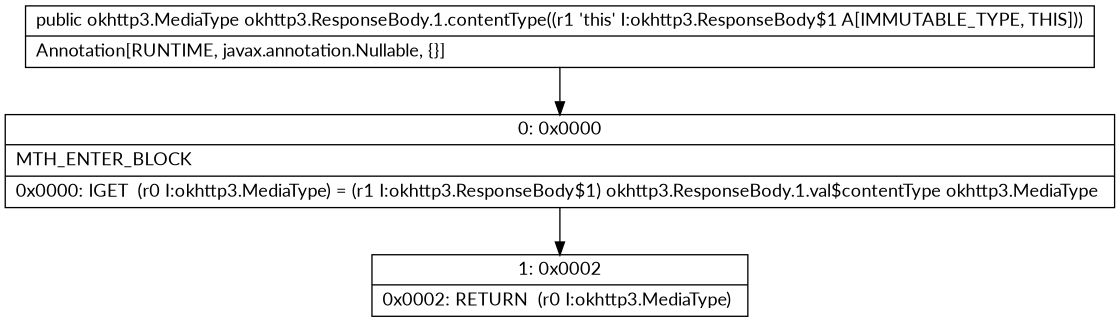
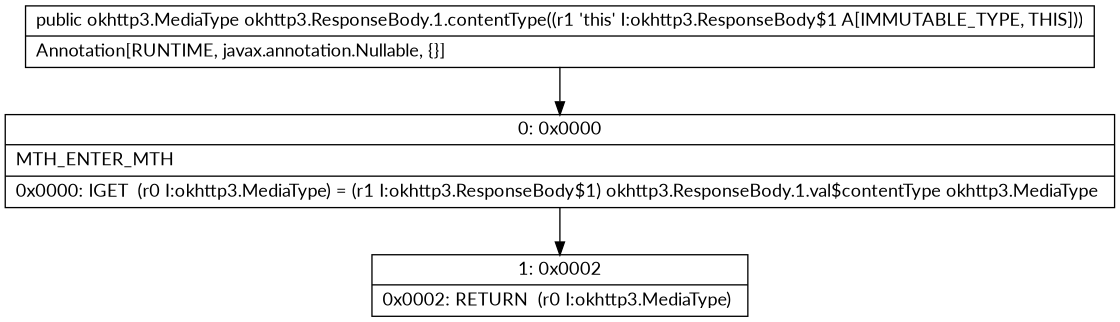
(104, 160) -> (95, 160)
